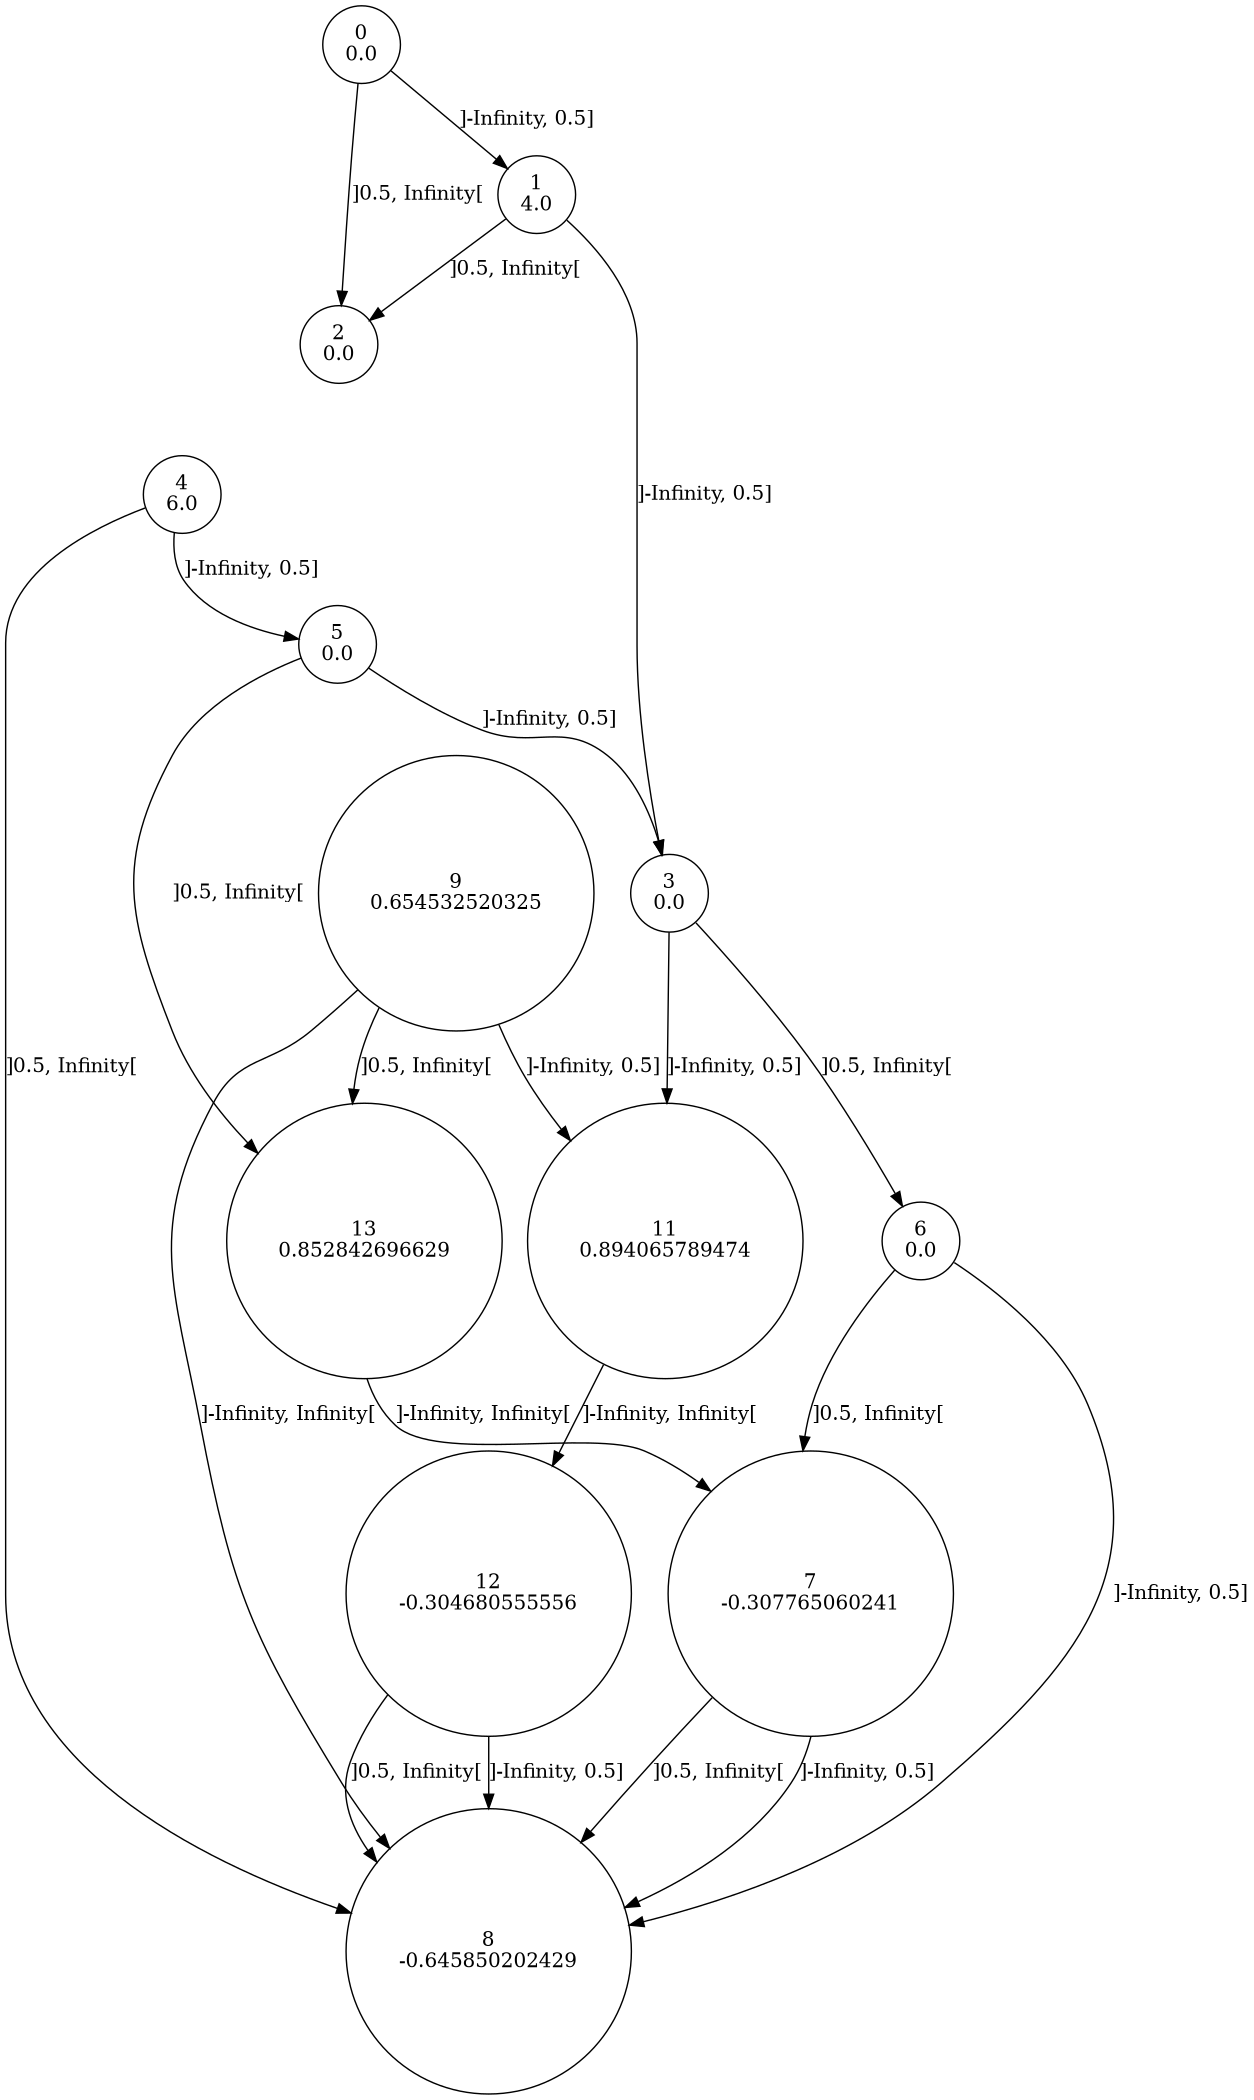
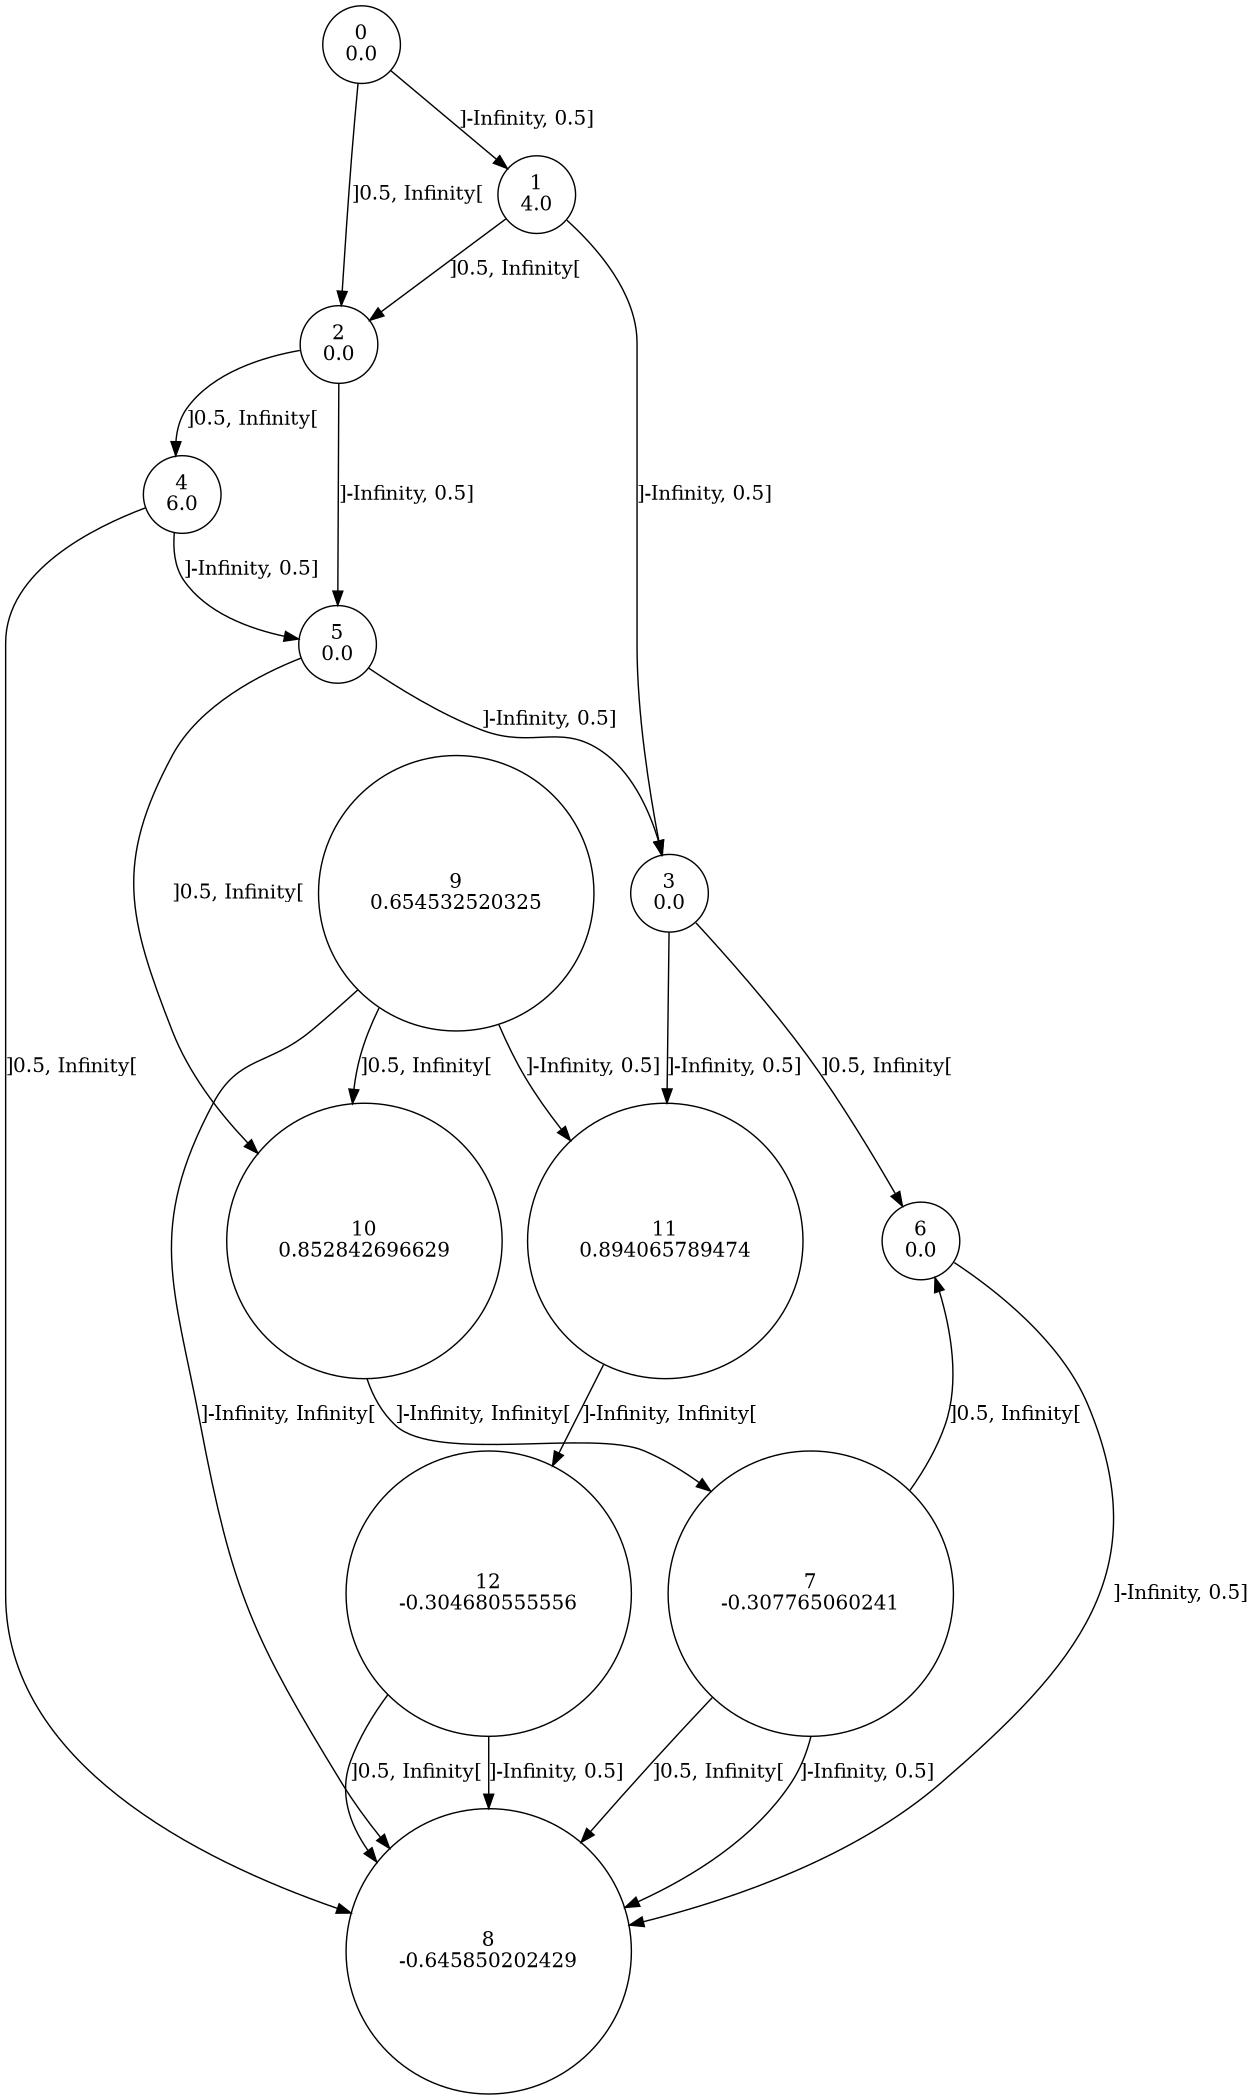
none -> (222, 377)
none -> (338, 487)
(364, 1241) -> (364, 1241)
(838, 1347) -> (952, 1395)
